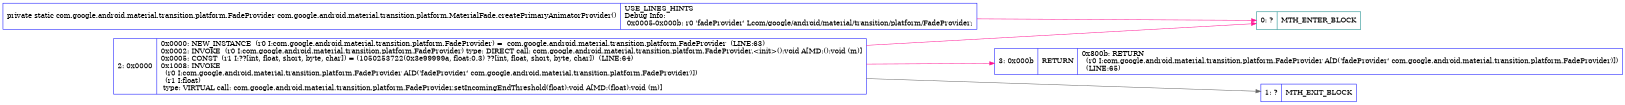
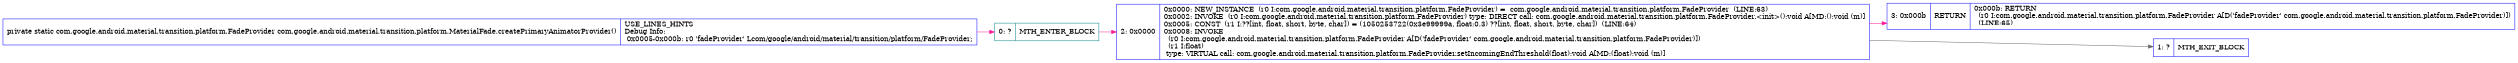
(1059, 35) -> (1105, 32)
(1115, 54) -> (2007, 9)
(193, 66) -> (1196, 32)
